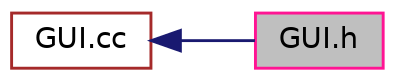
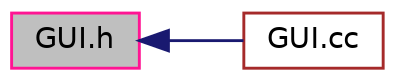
(218, 41) -> (206, 41)
